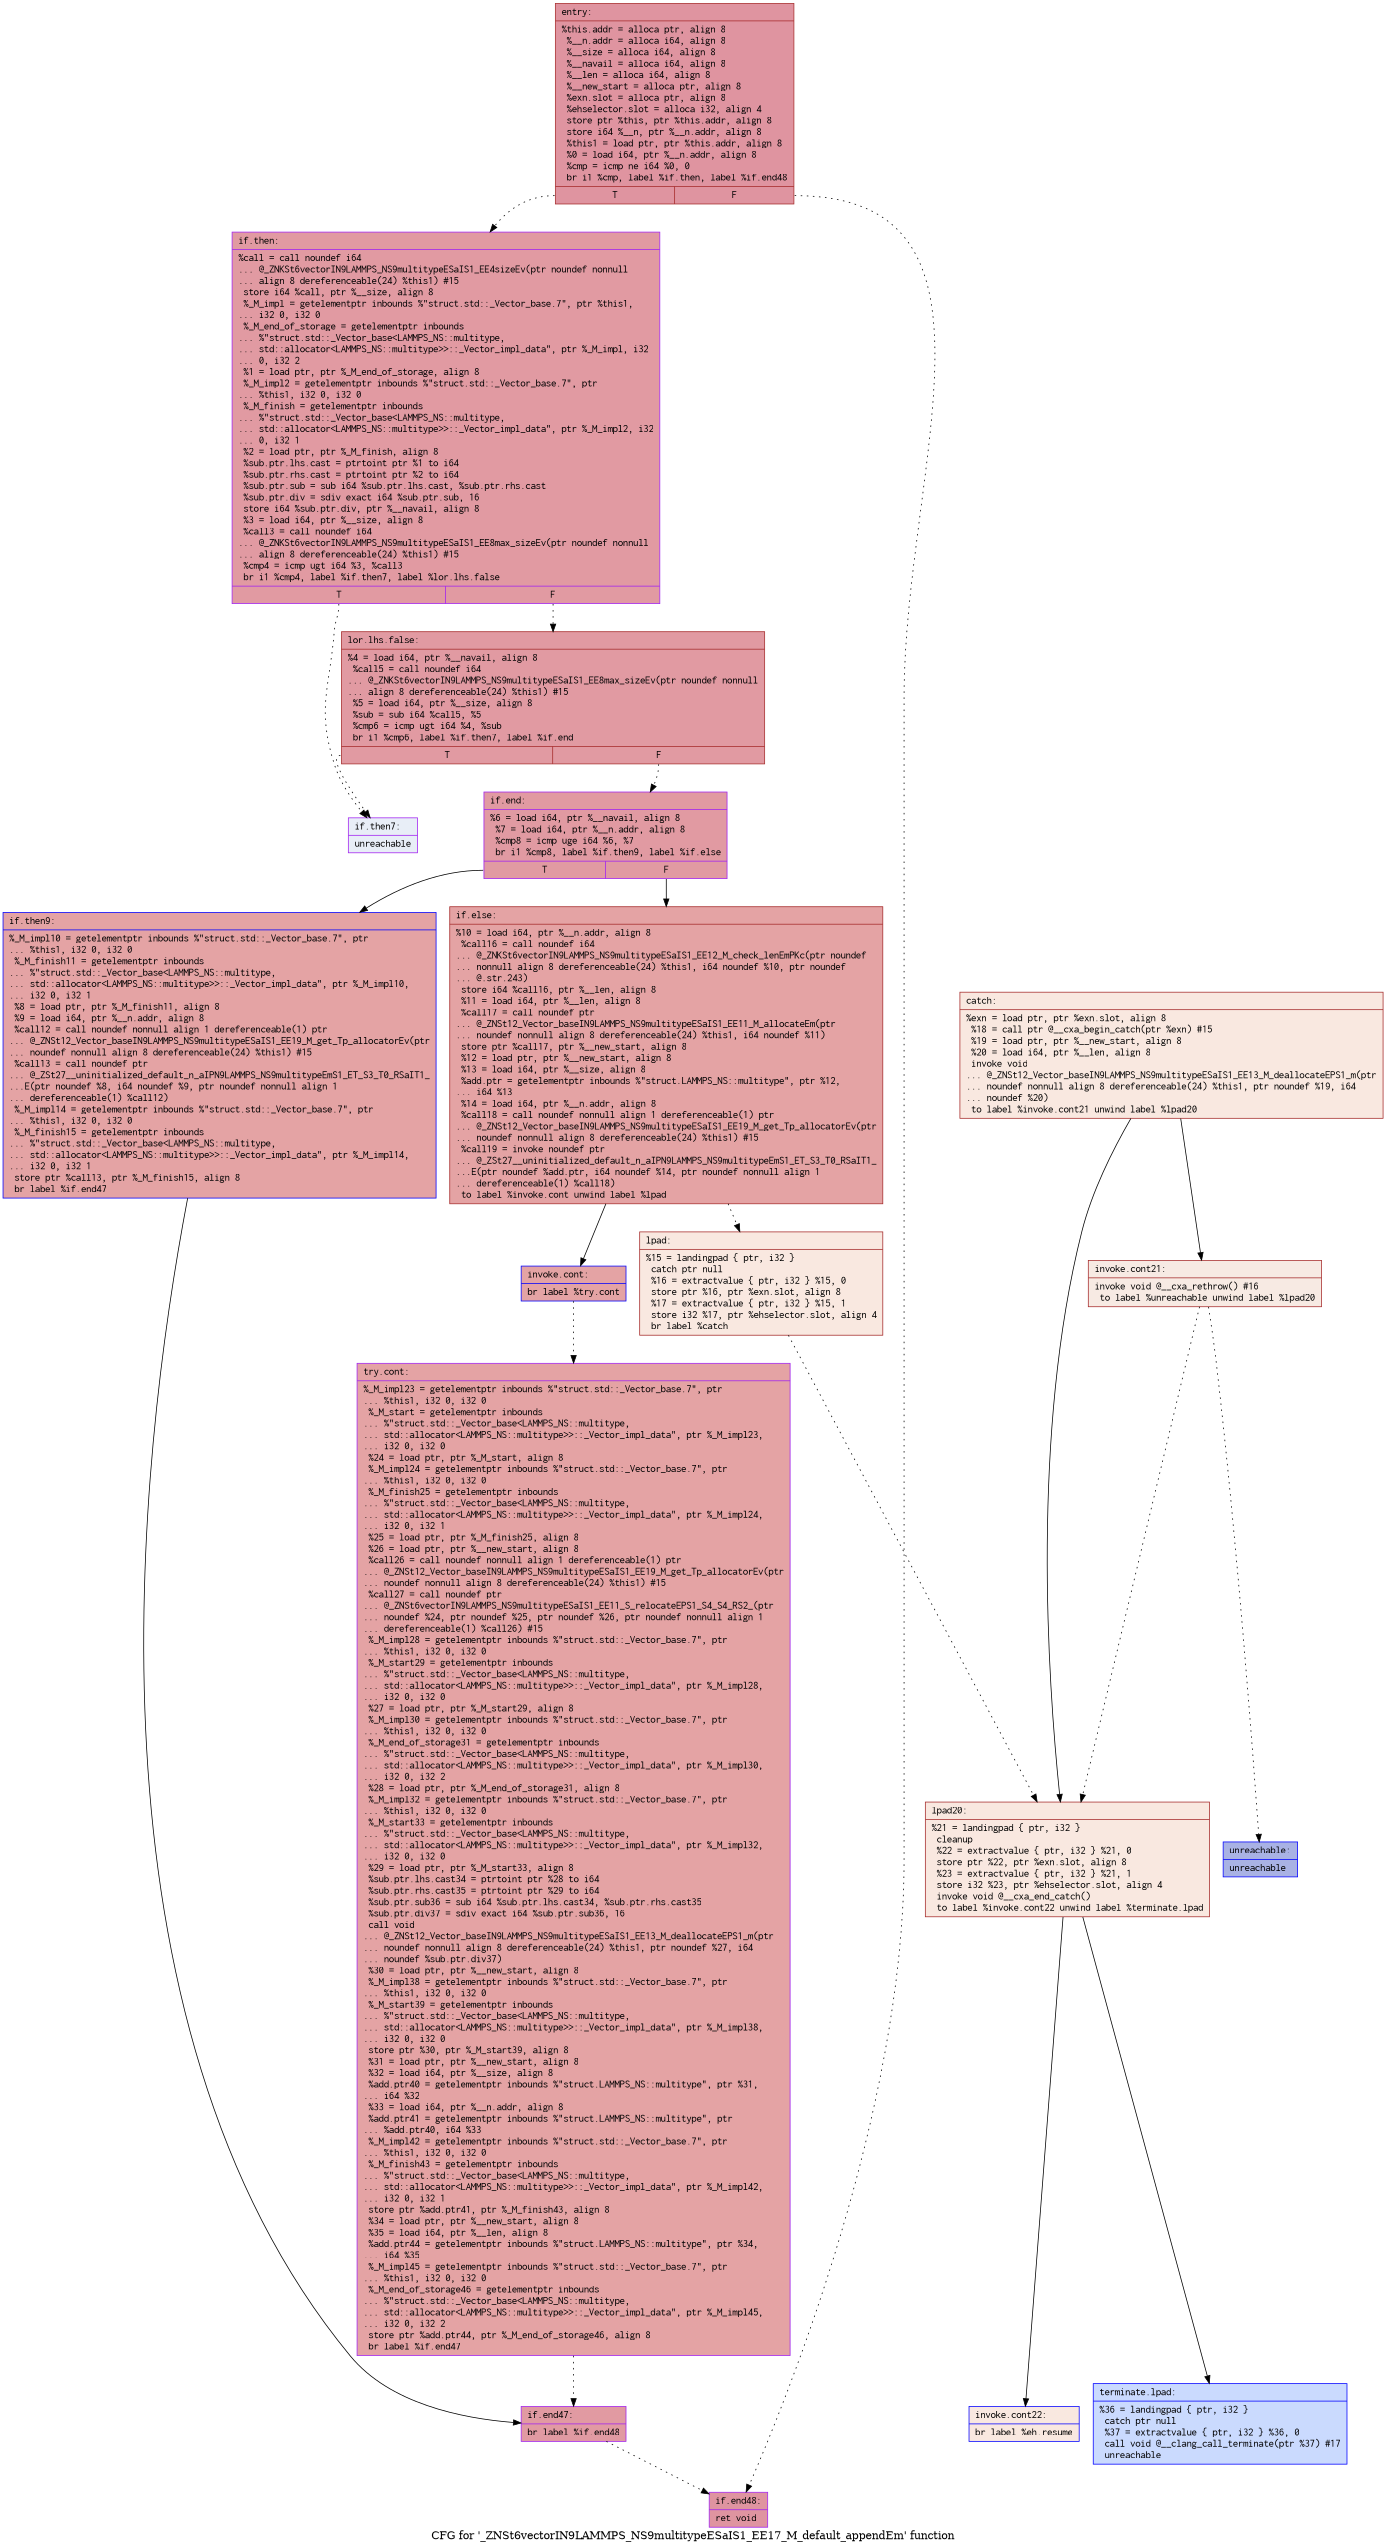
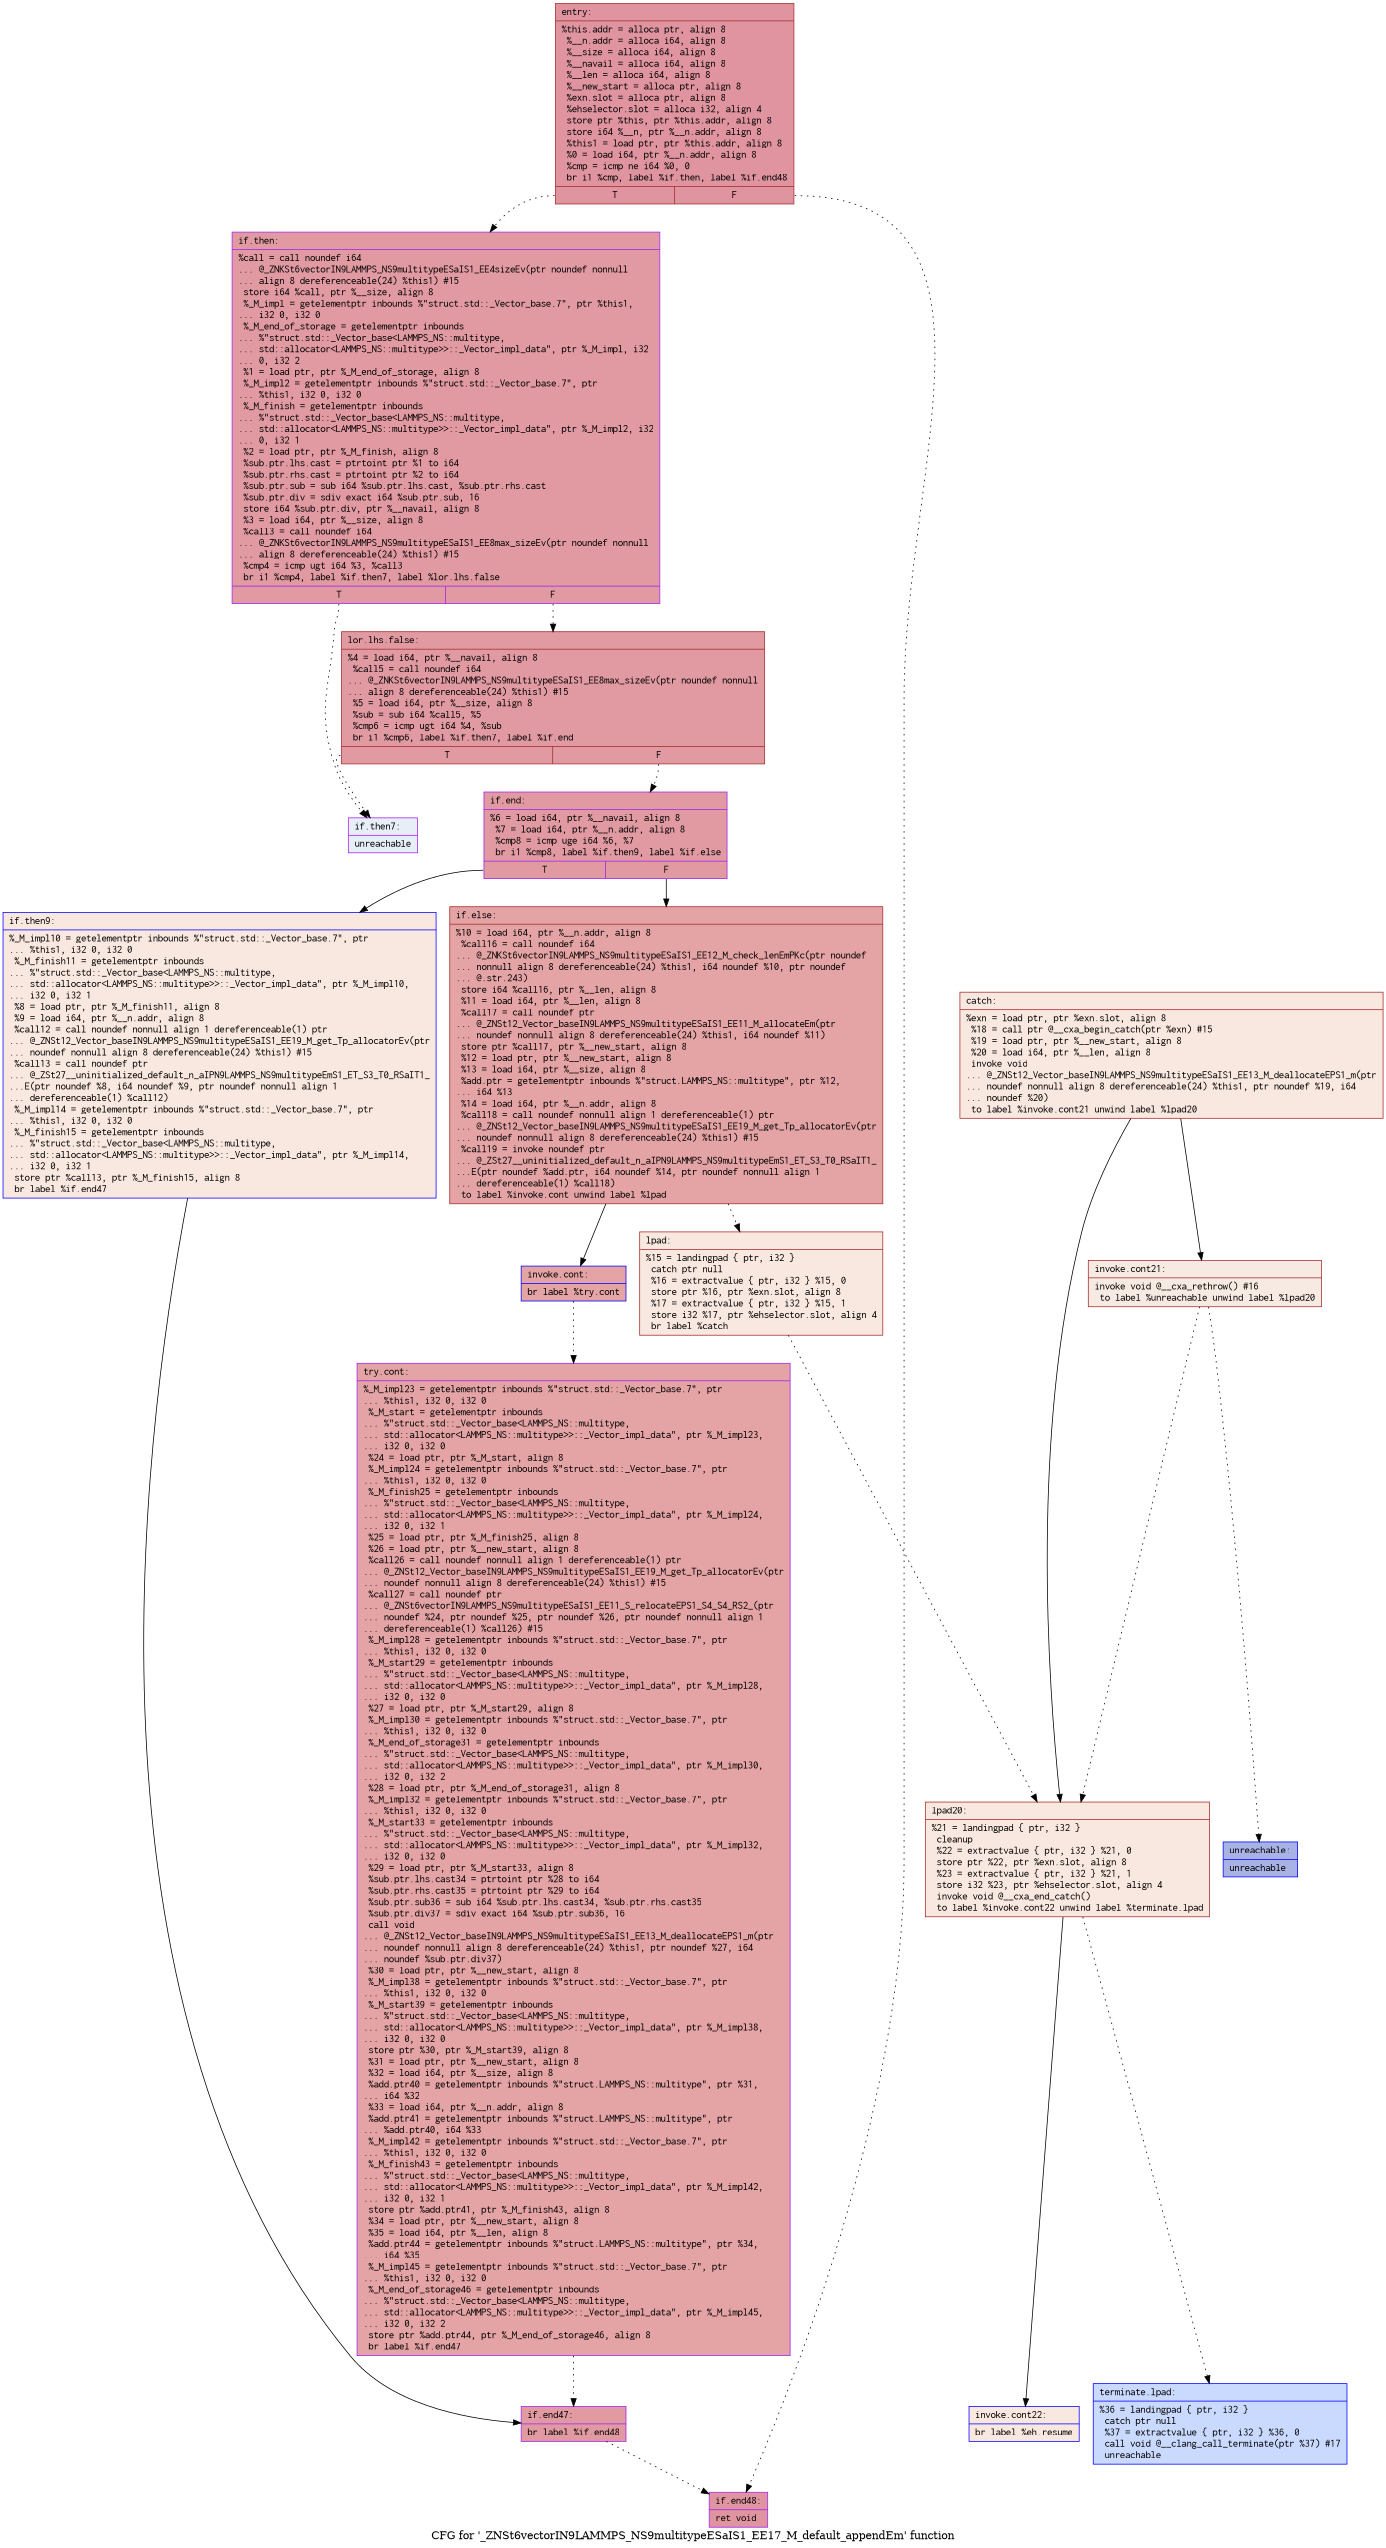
(220, 1055) -> (220, 1055)
(1145, 2146) -> (1145, 2146)
